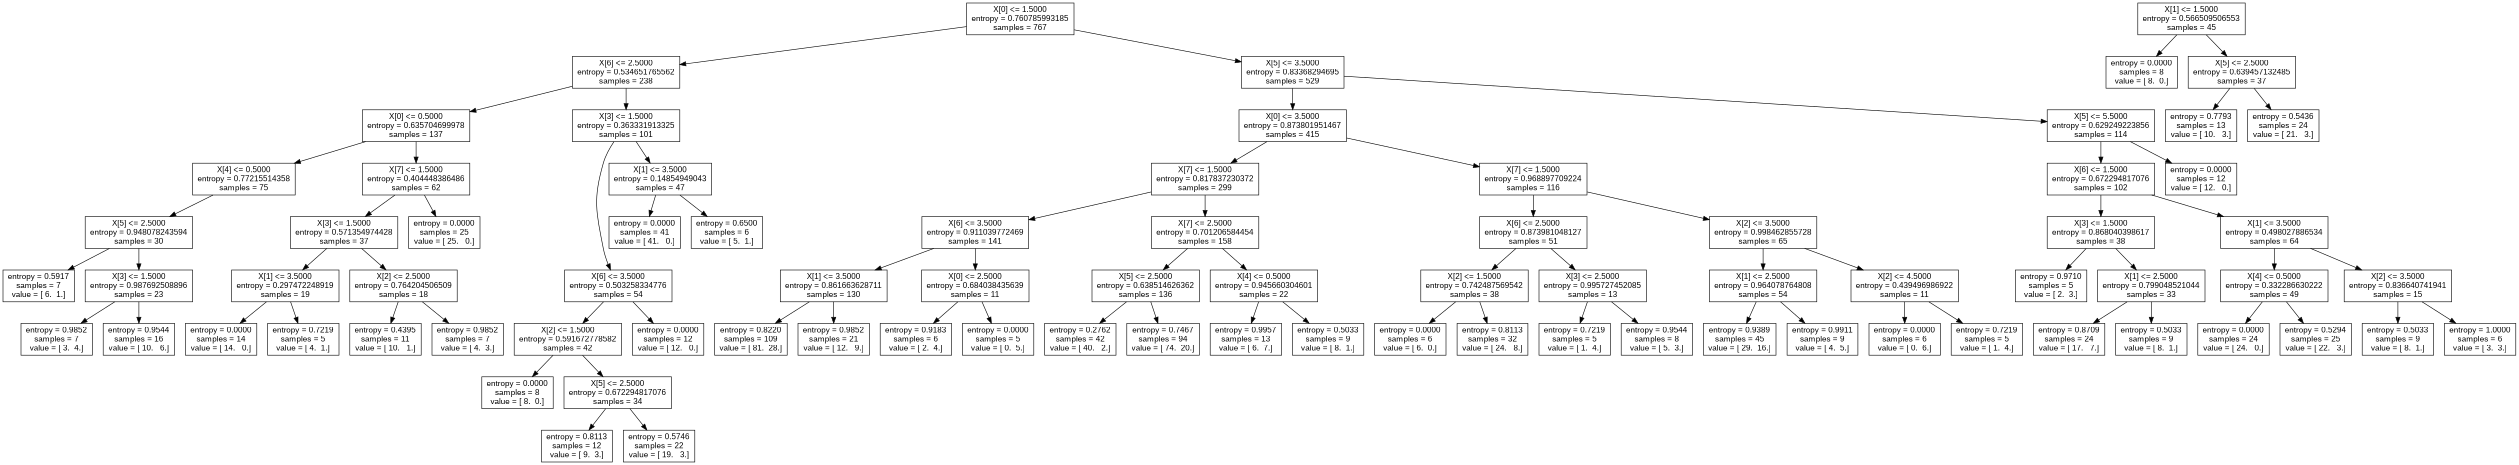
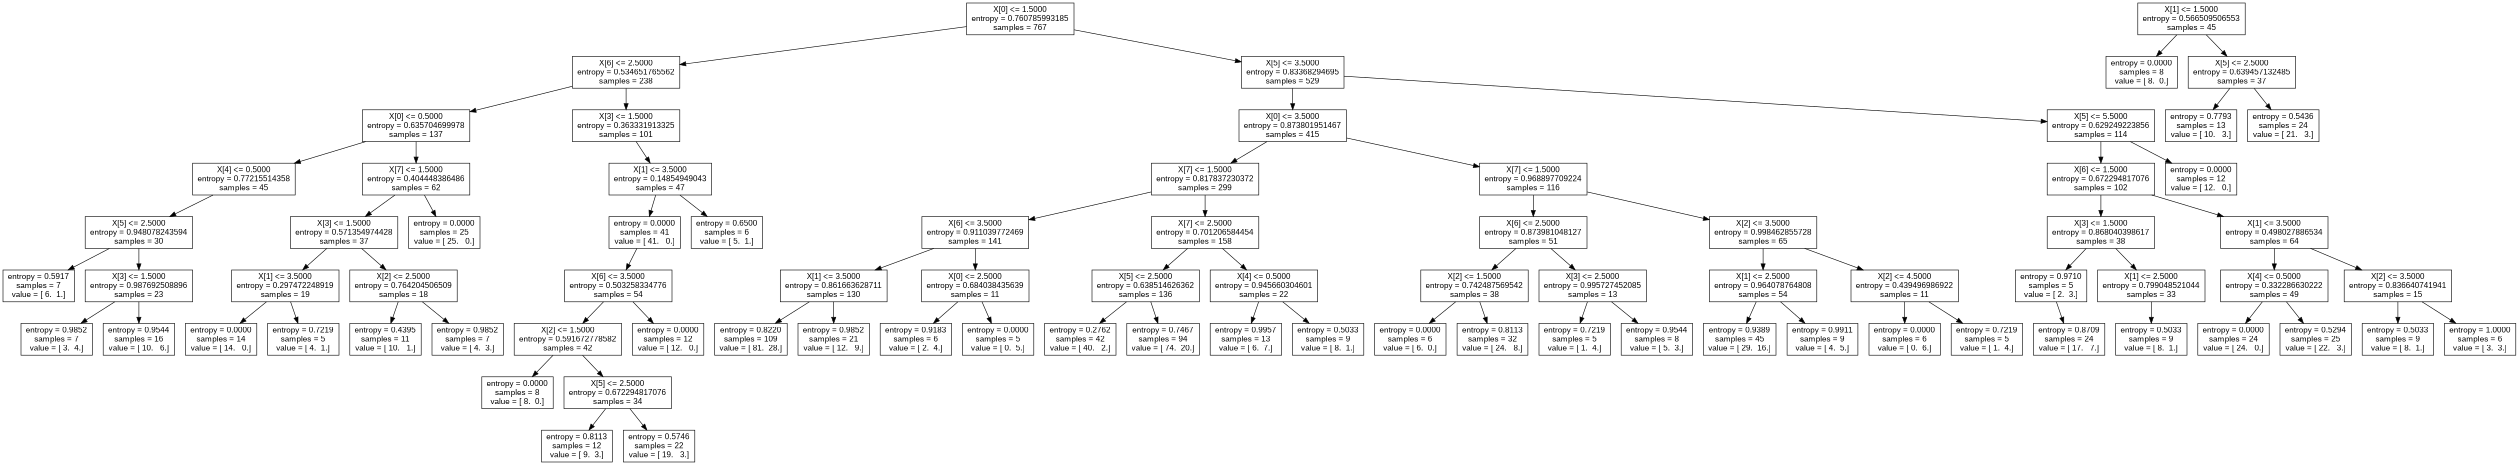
(244, 179) -> (244, 179)
(597, 202) -> (633, 256)
(2113, 311) -> (2059, 310)
